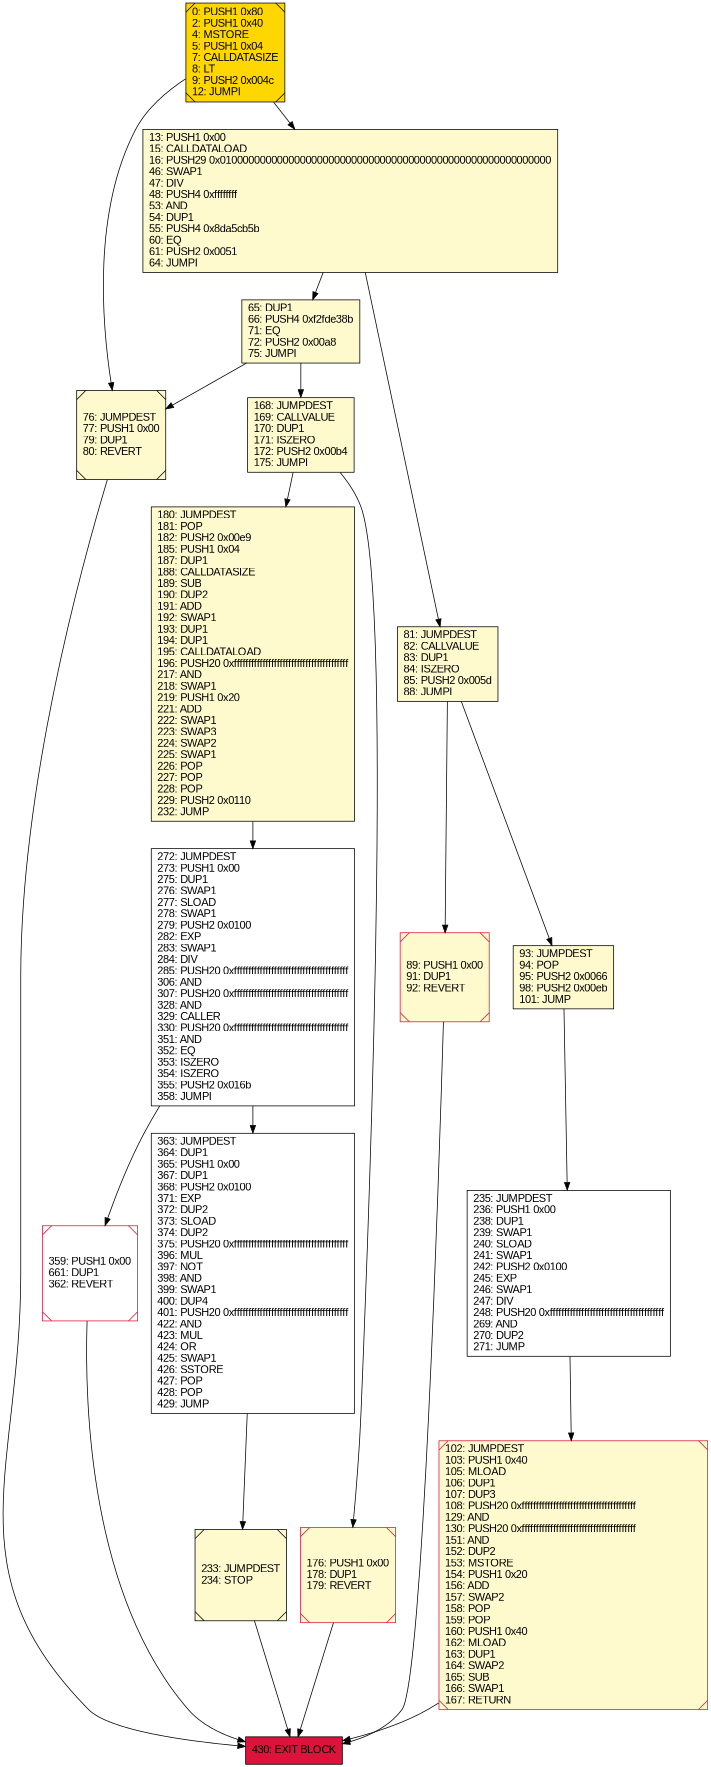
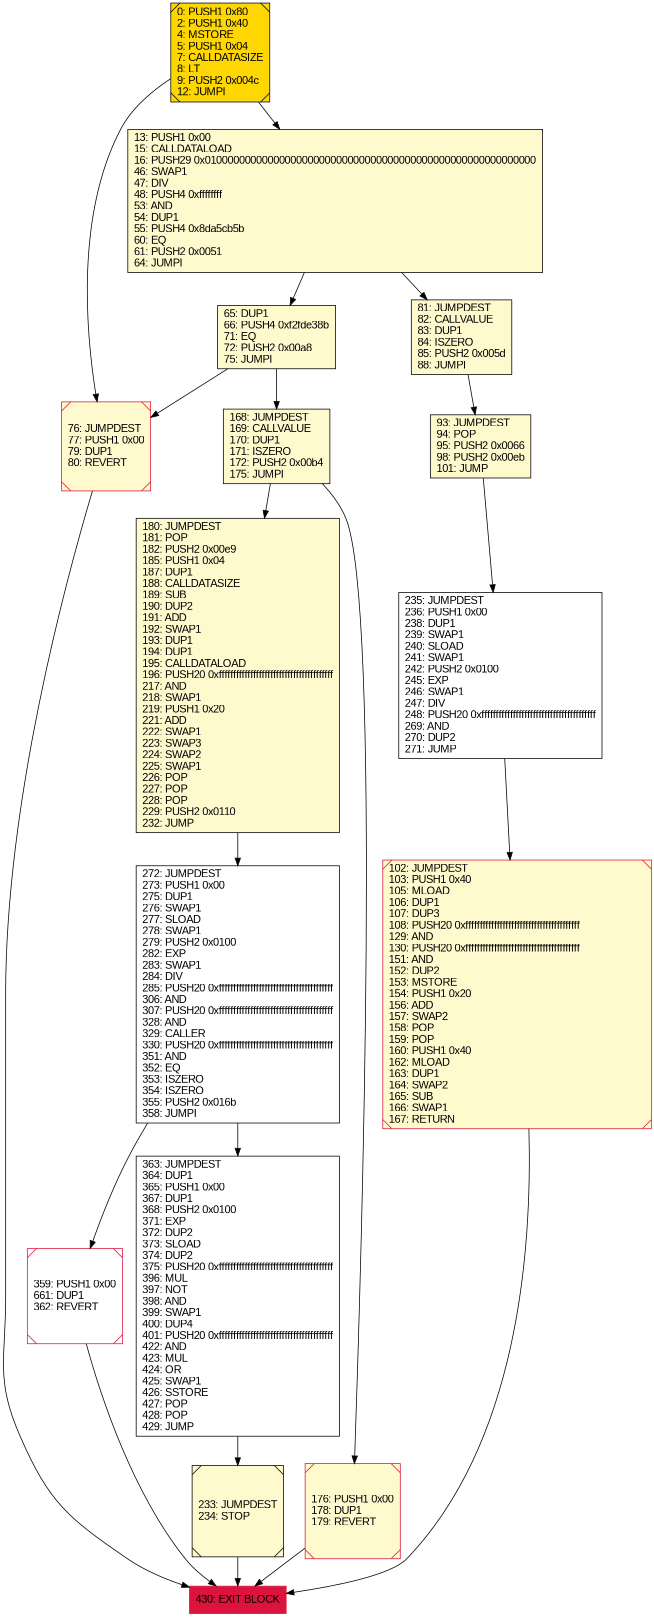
(121, 435) -> (106, 446)
(445, 977) -> none
(294, 1751) -> (238, 1600)
